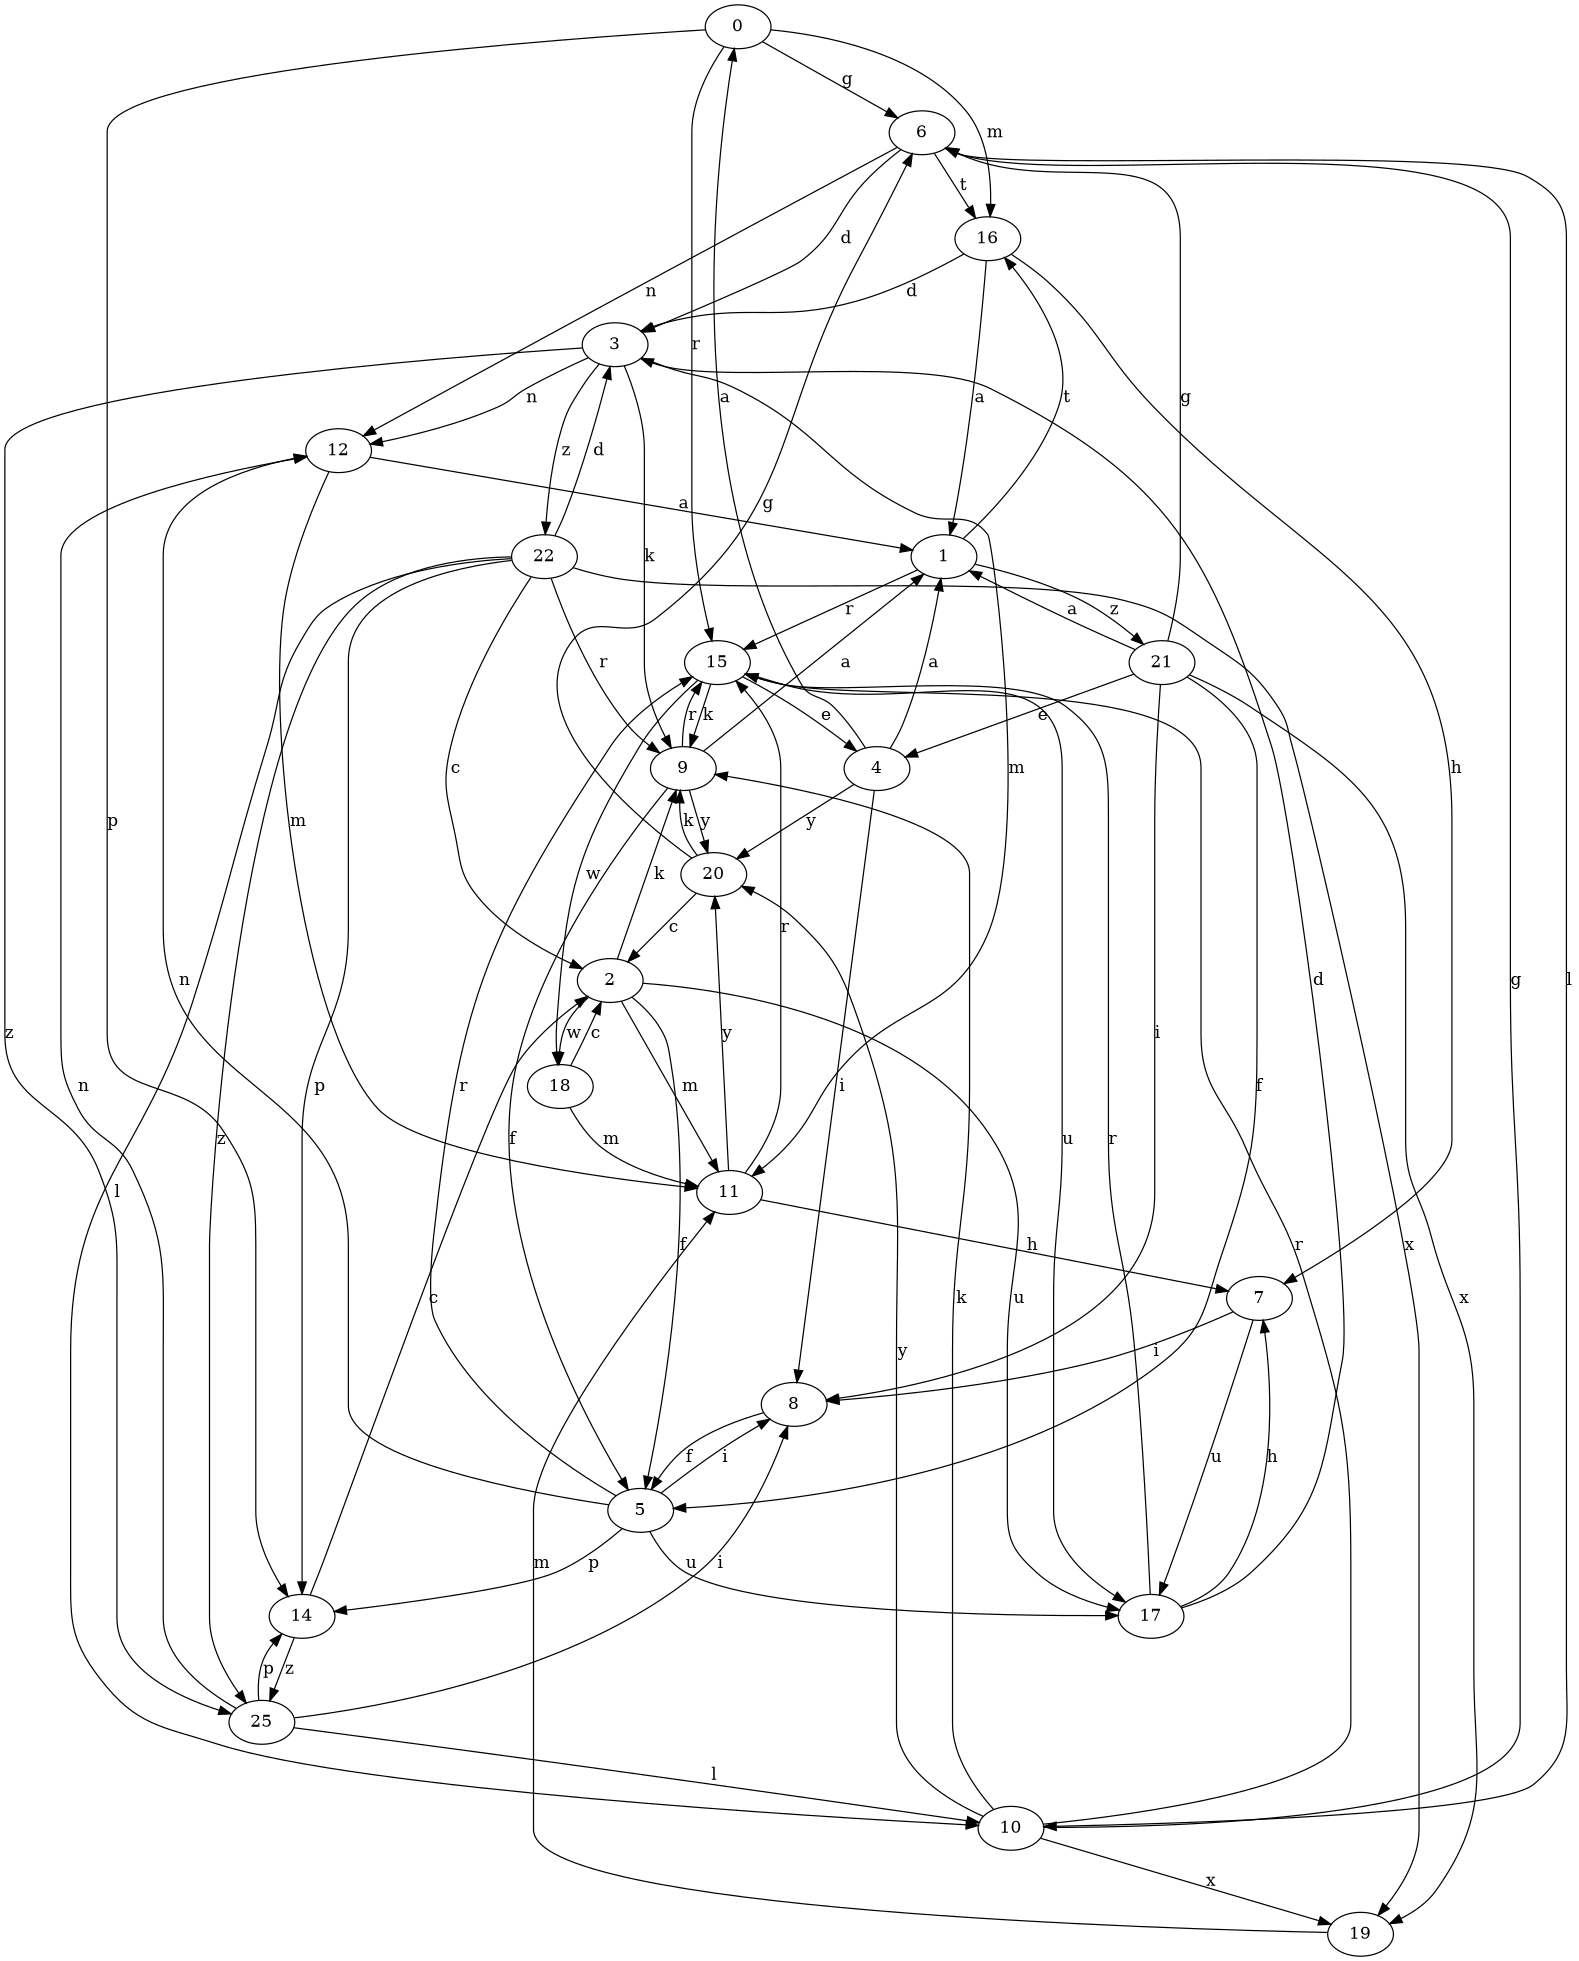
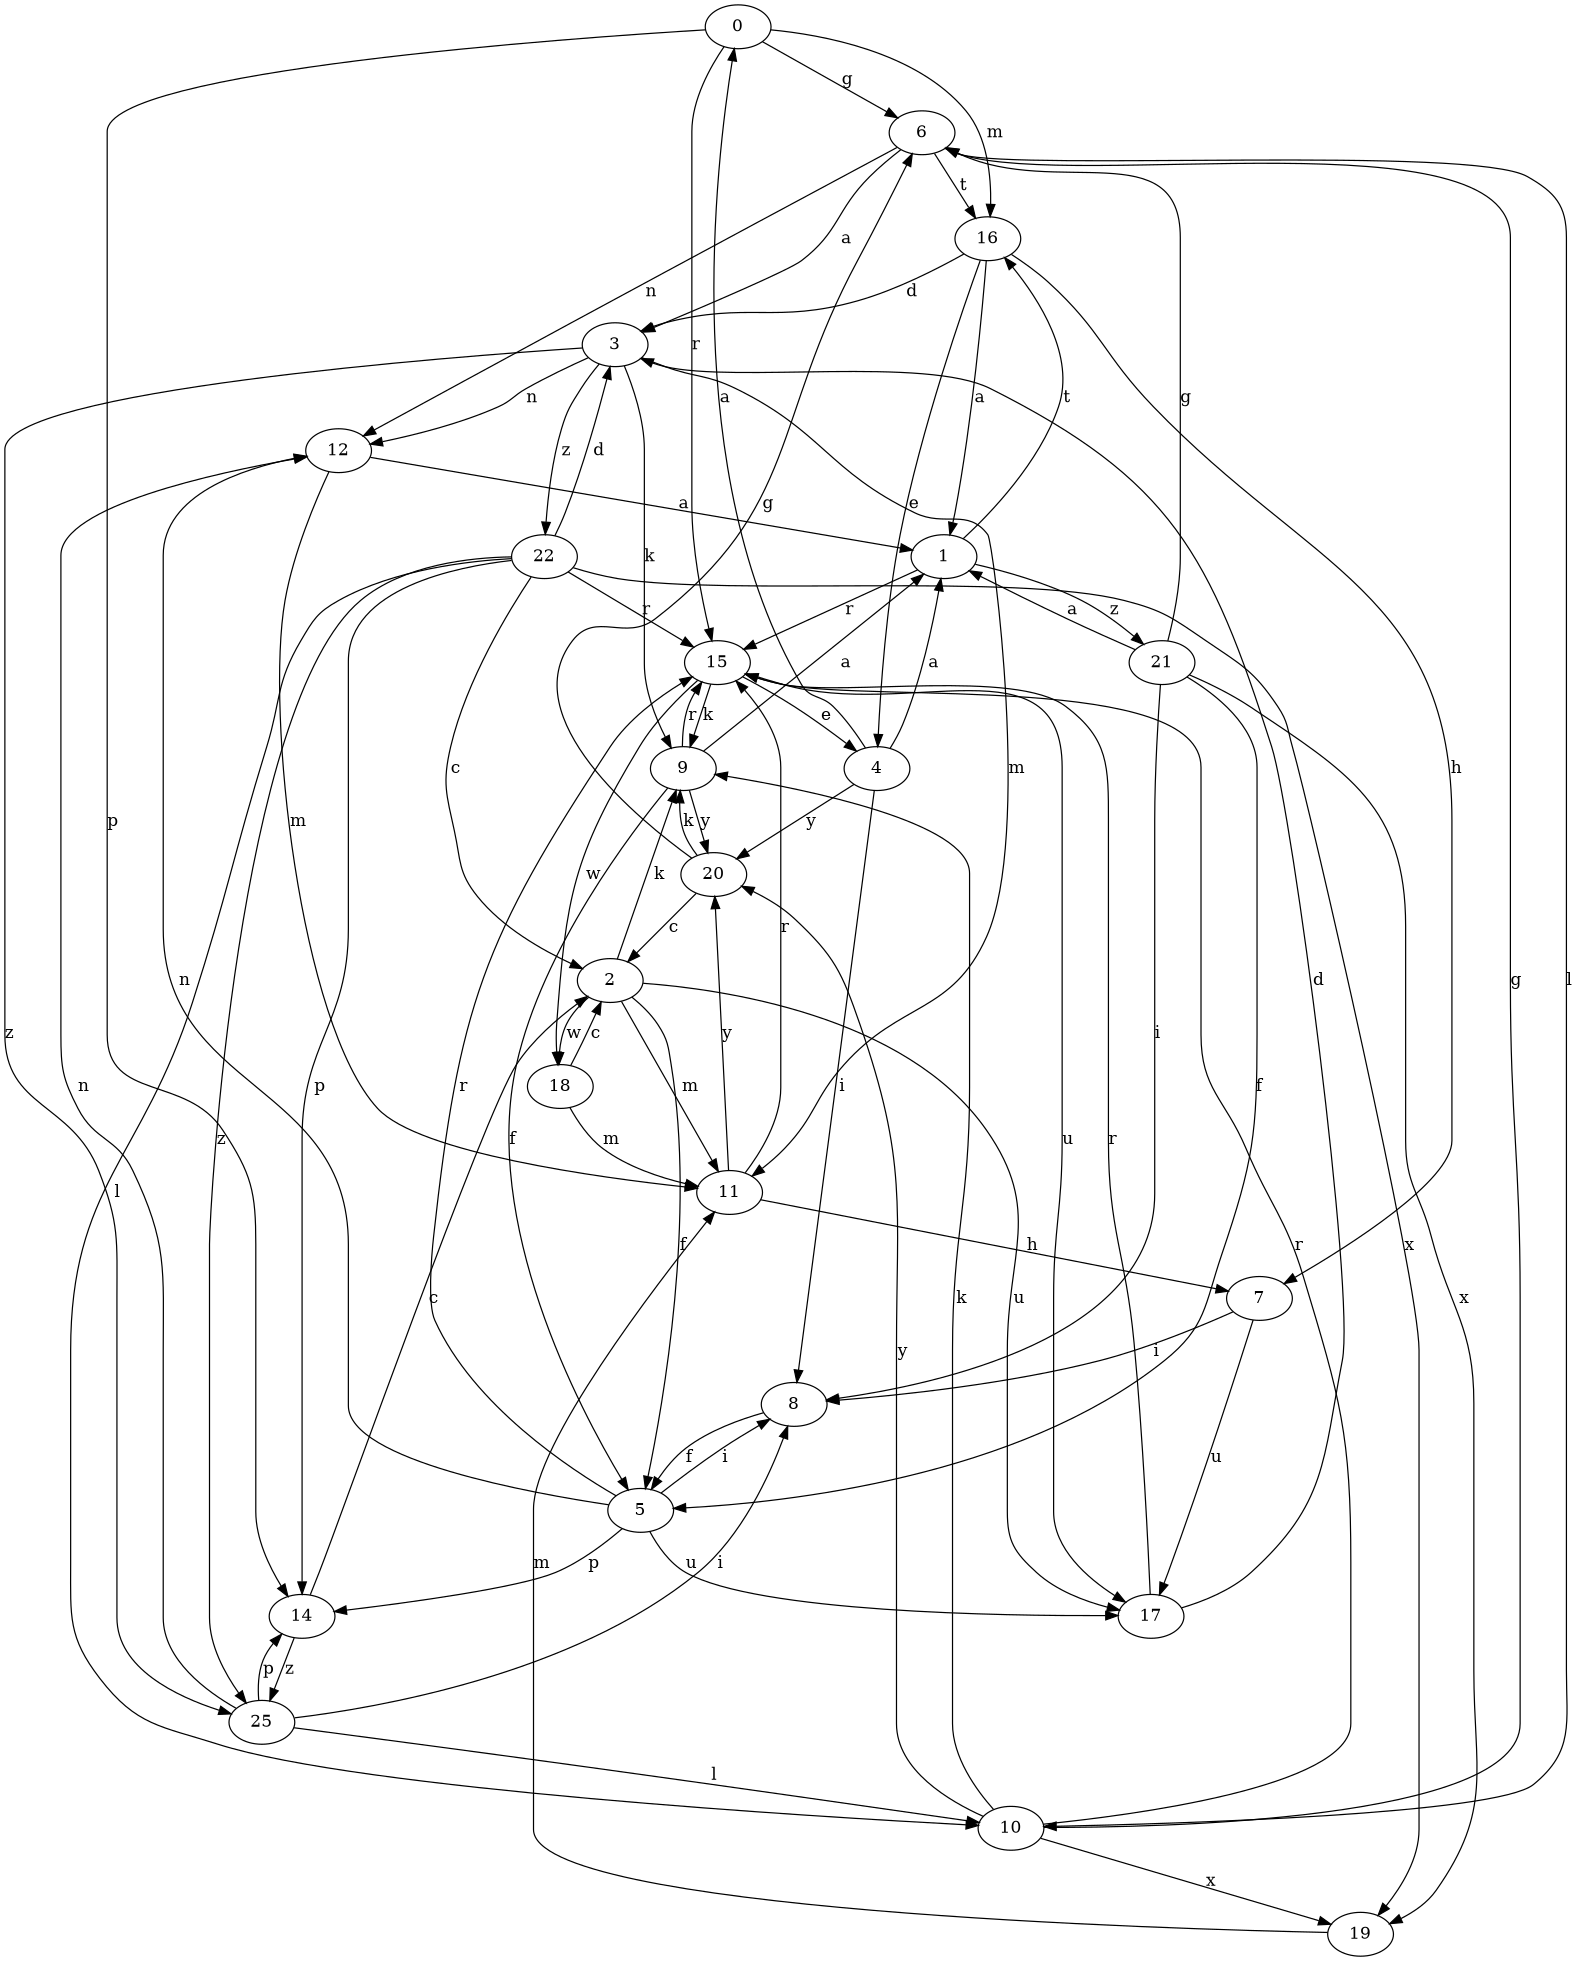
(847, 239) -> (847, 239)
(590, 668) -> (625, 606)
(1025, 714) -> (909, 493)
(1262, 1486) -> none
